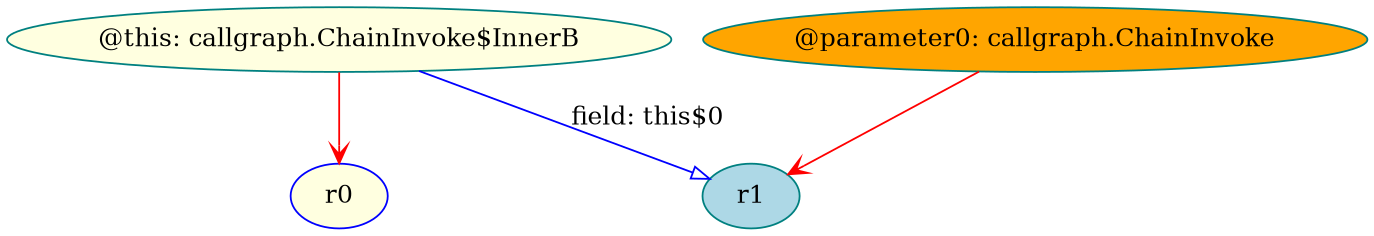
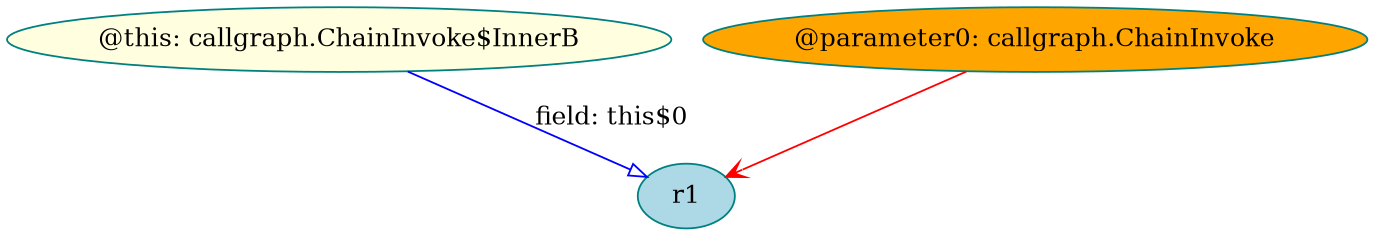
(339, 196) -> none
